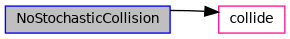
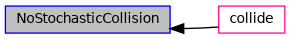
(188, 11) -> (201, 28)
